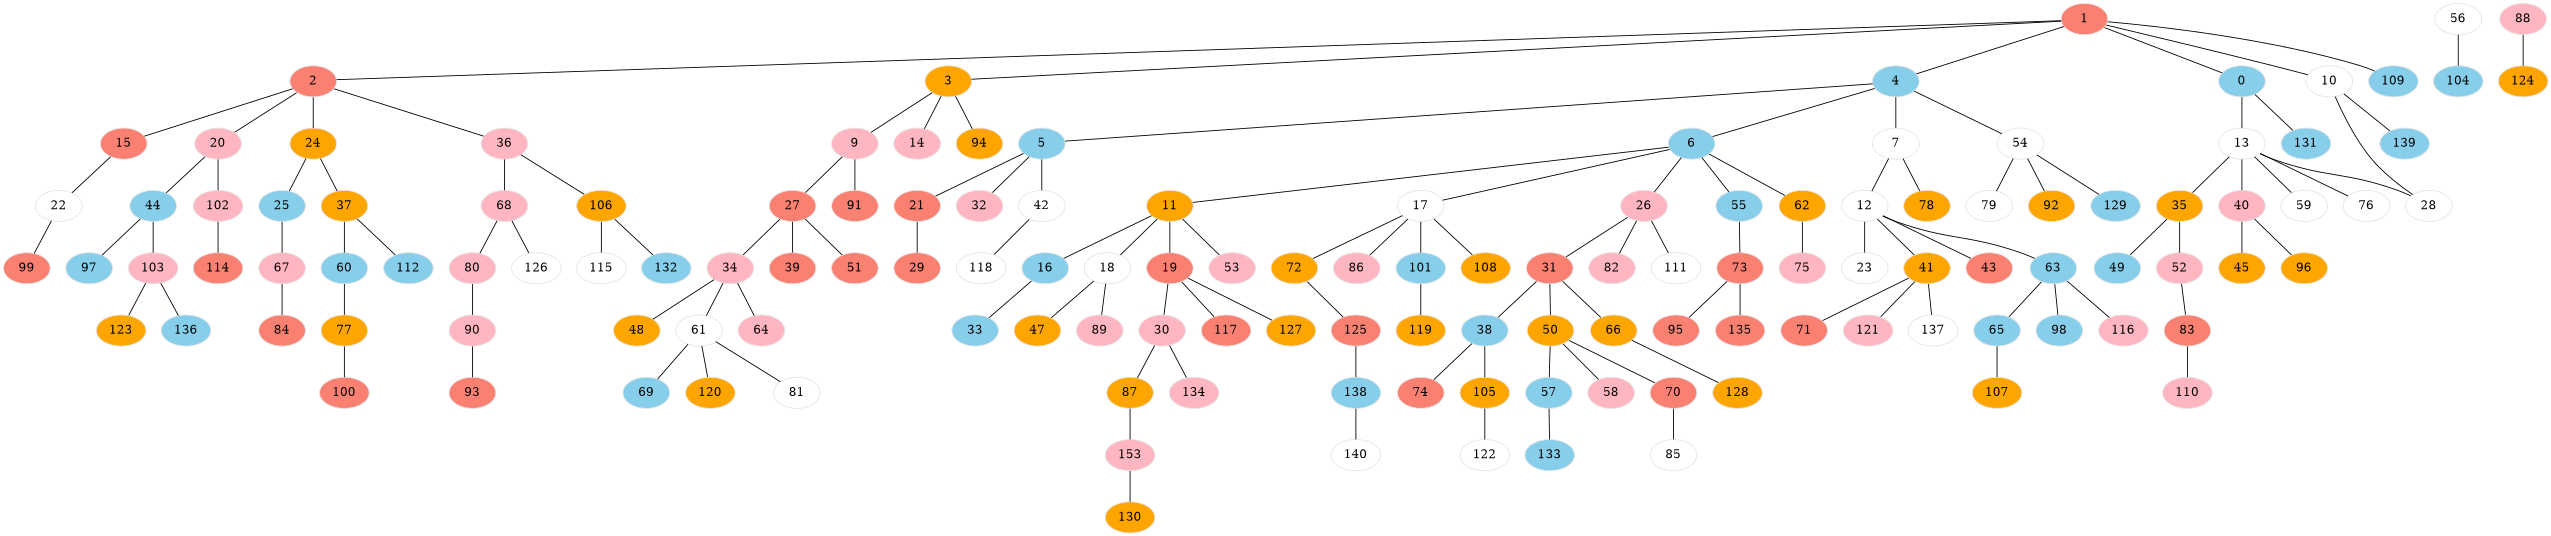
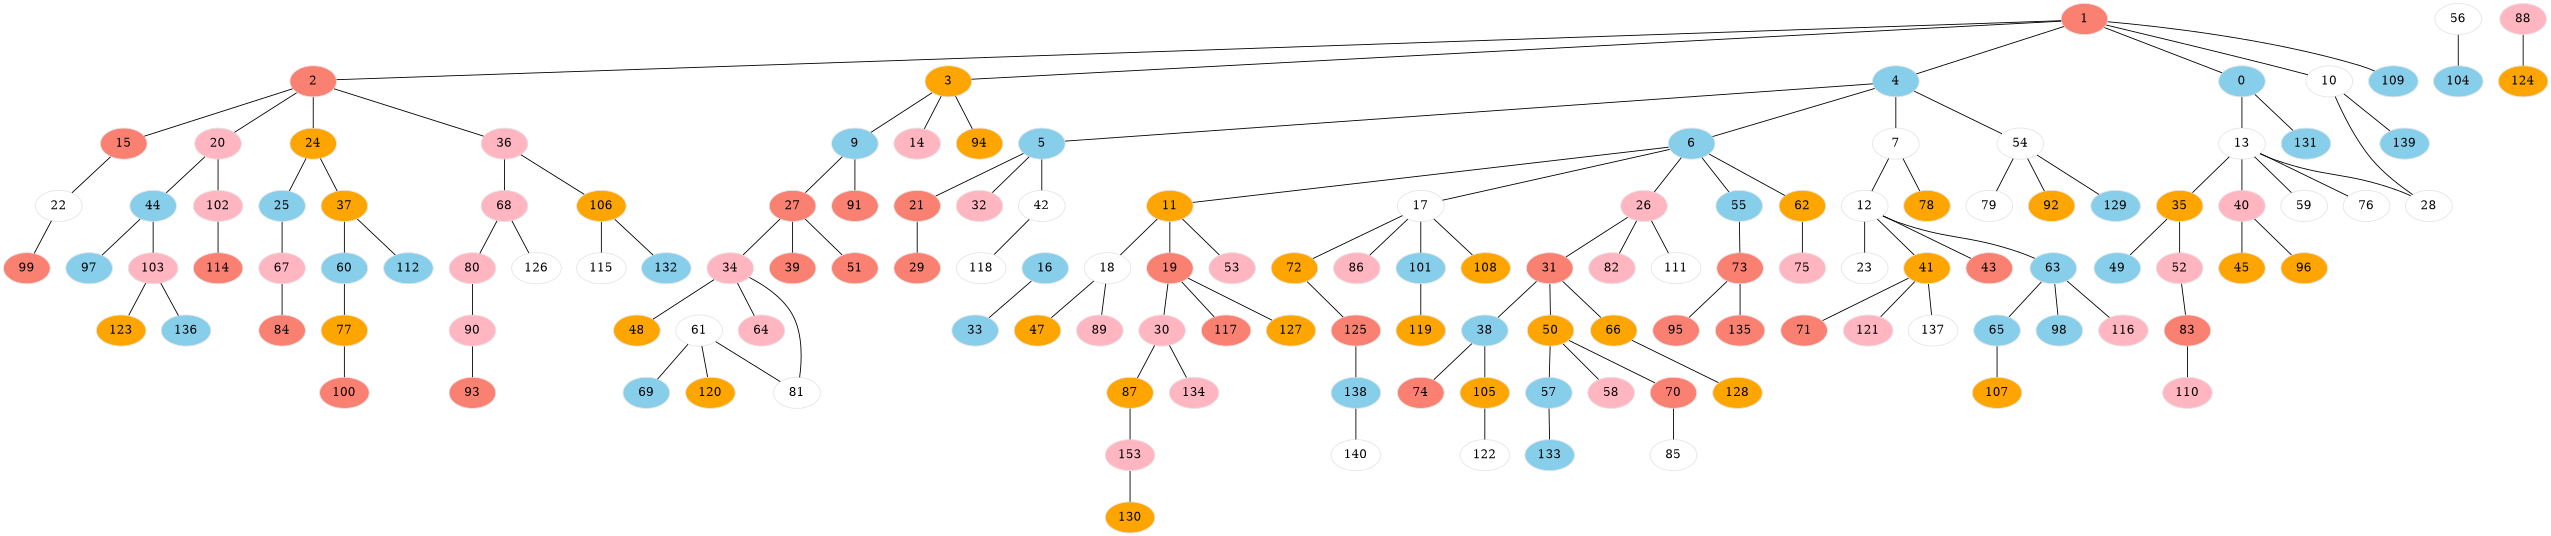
(855, 144) -> (855, 144)
(1108, 237) -> none
(715, 299) -> (794, 318)
